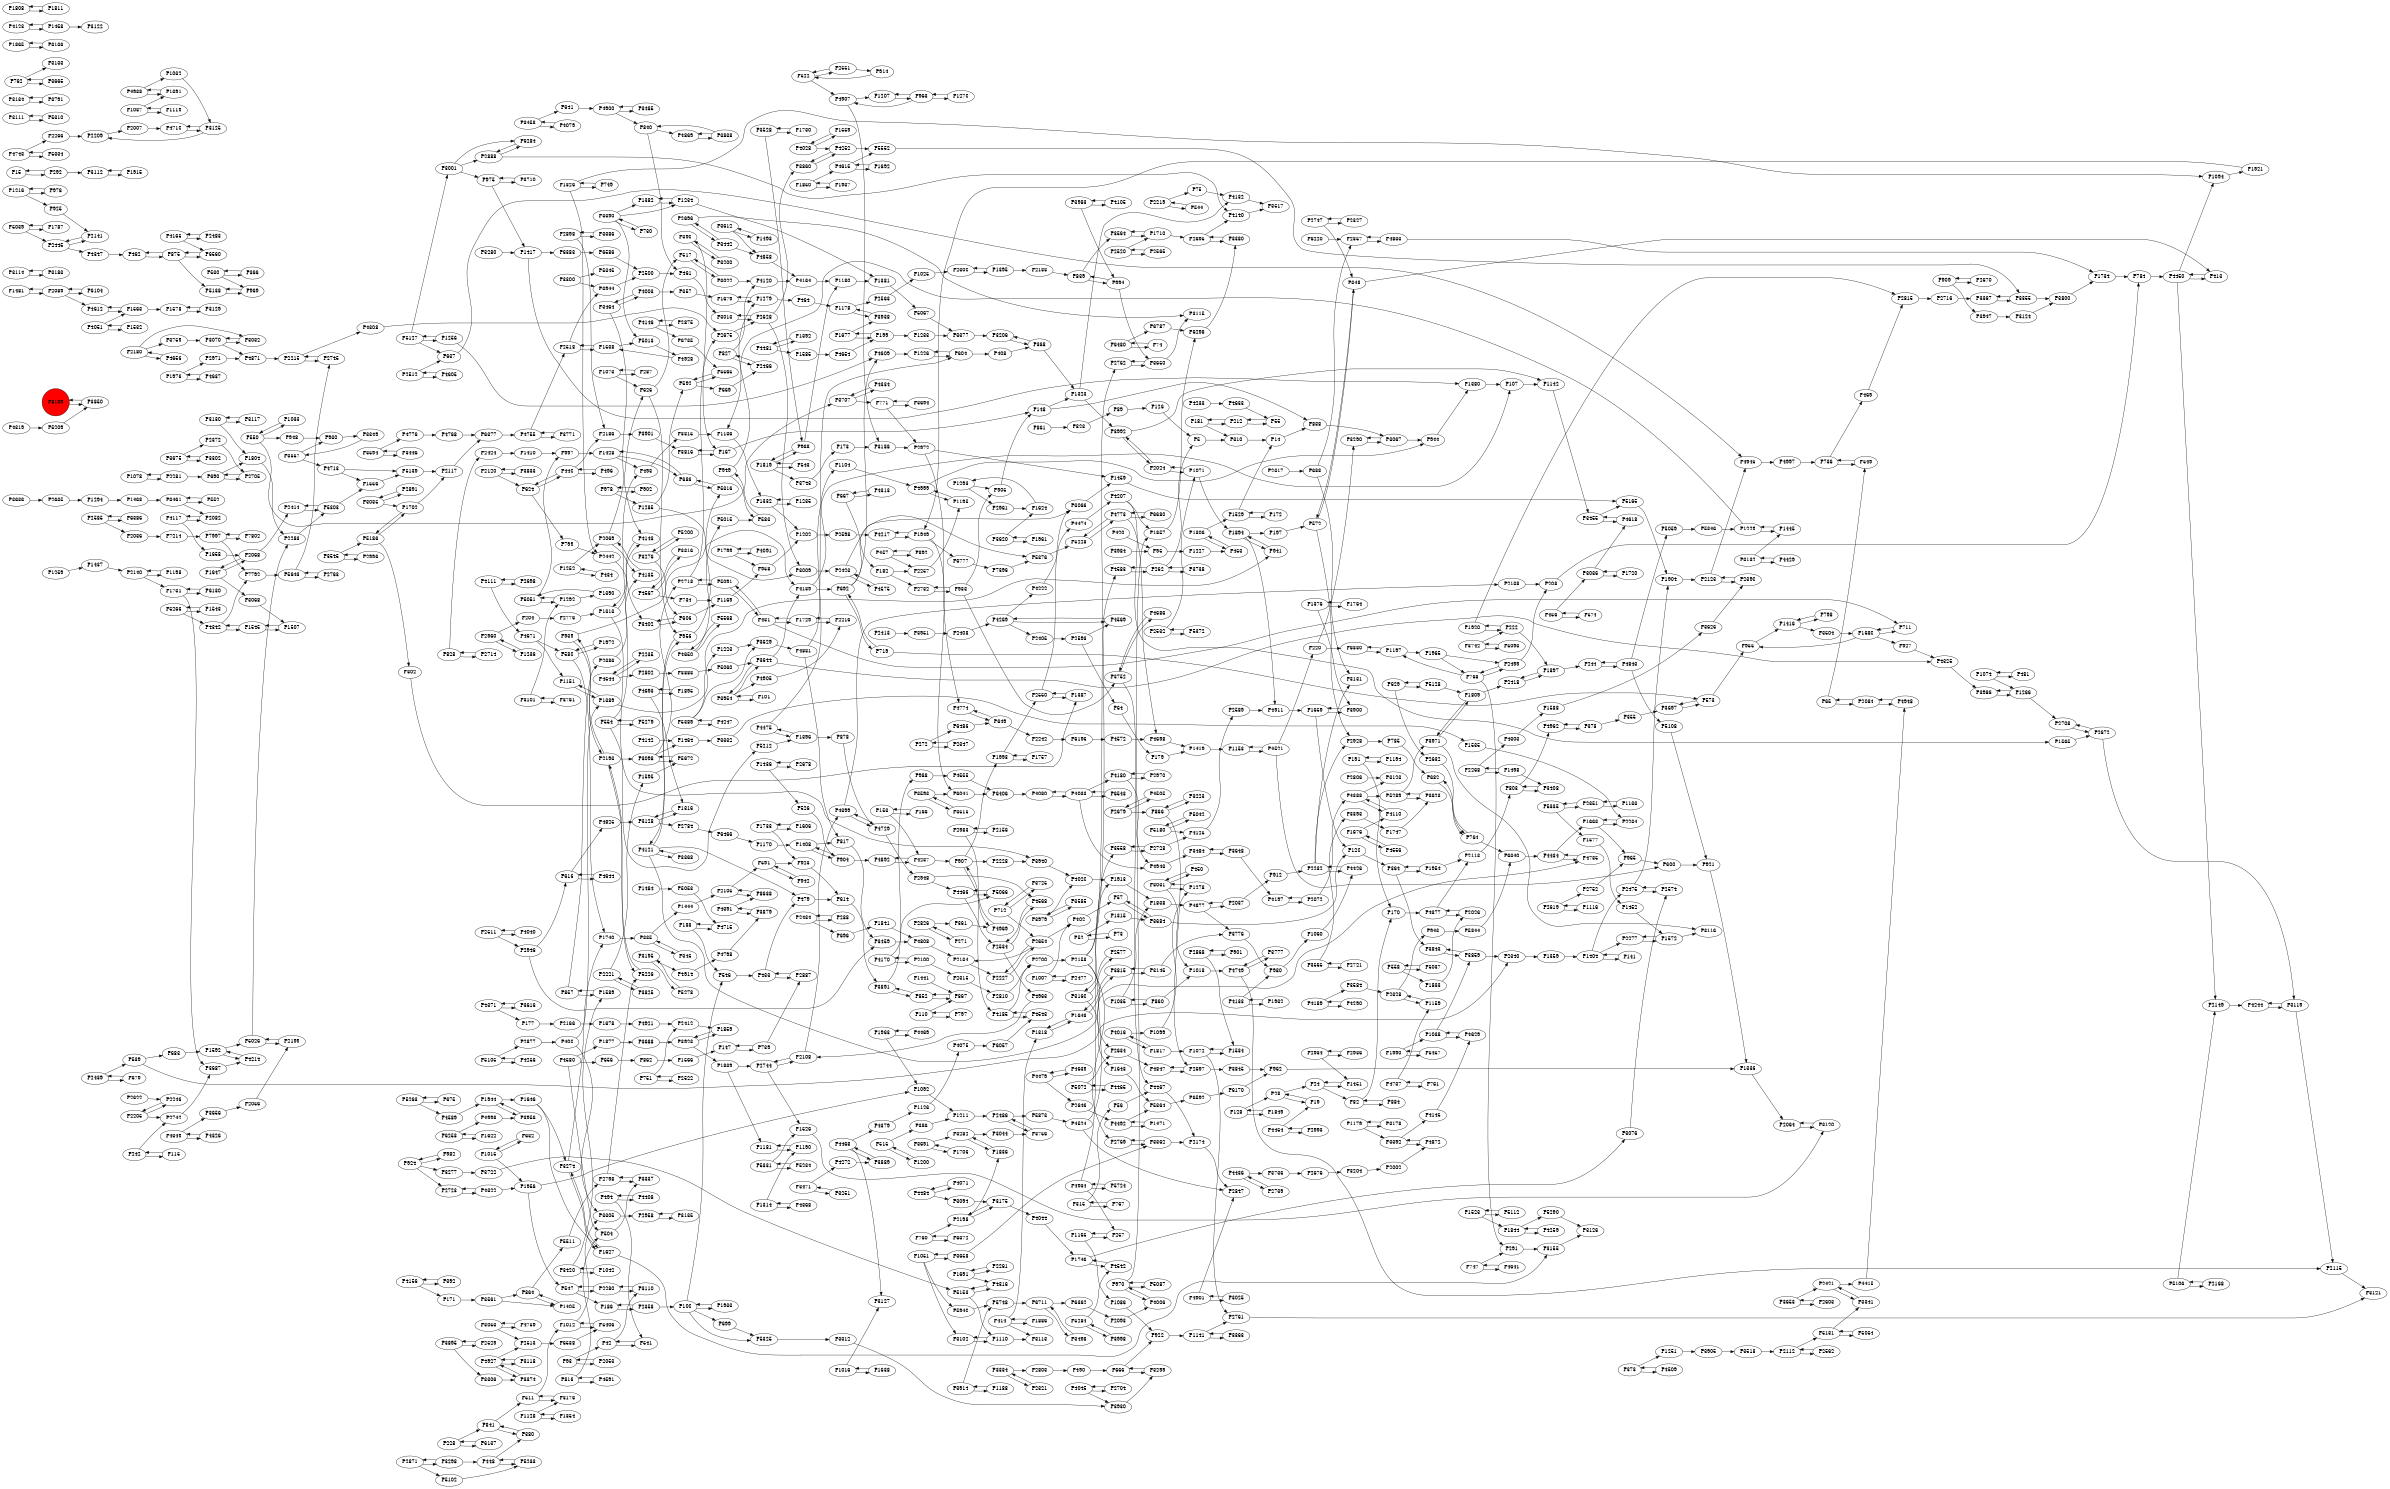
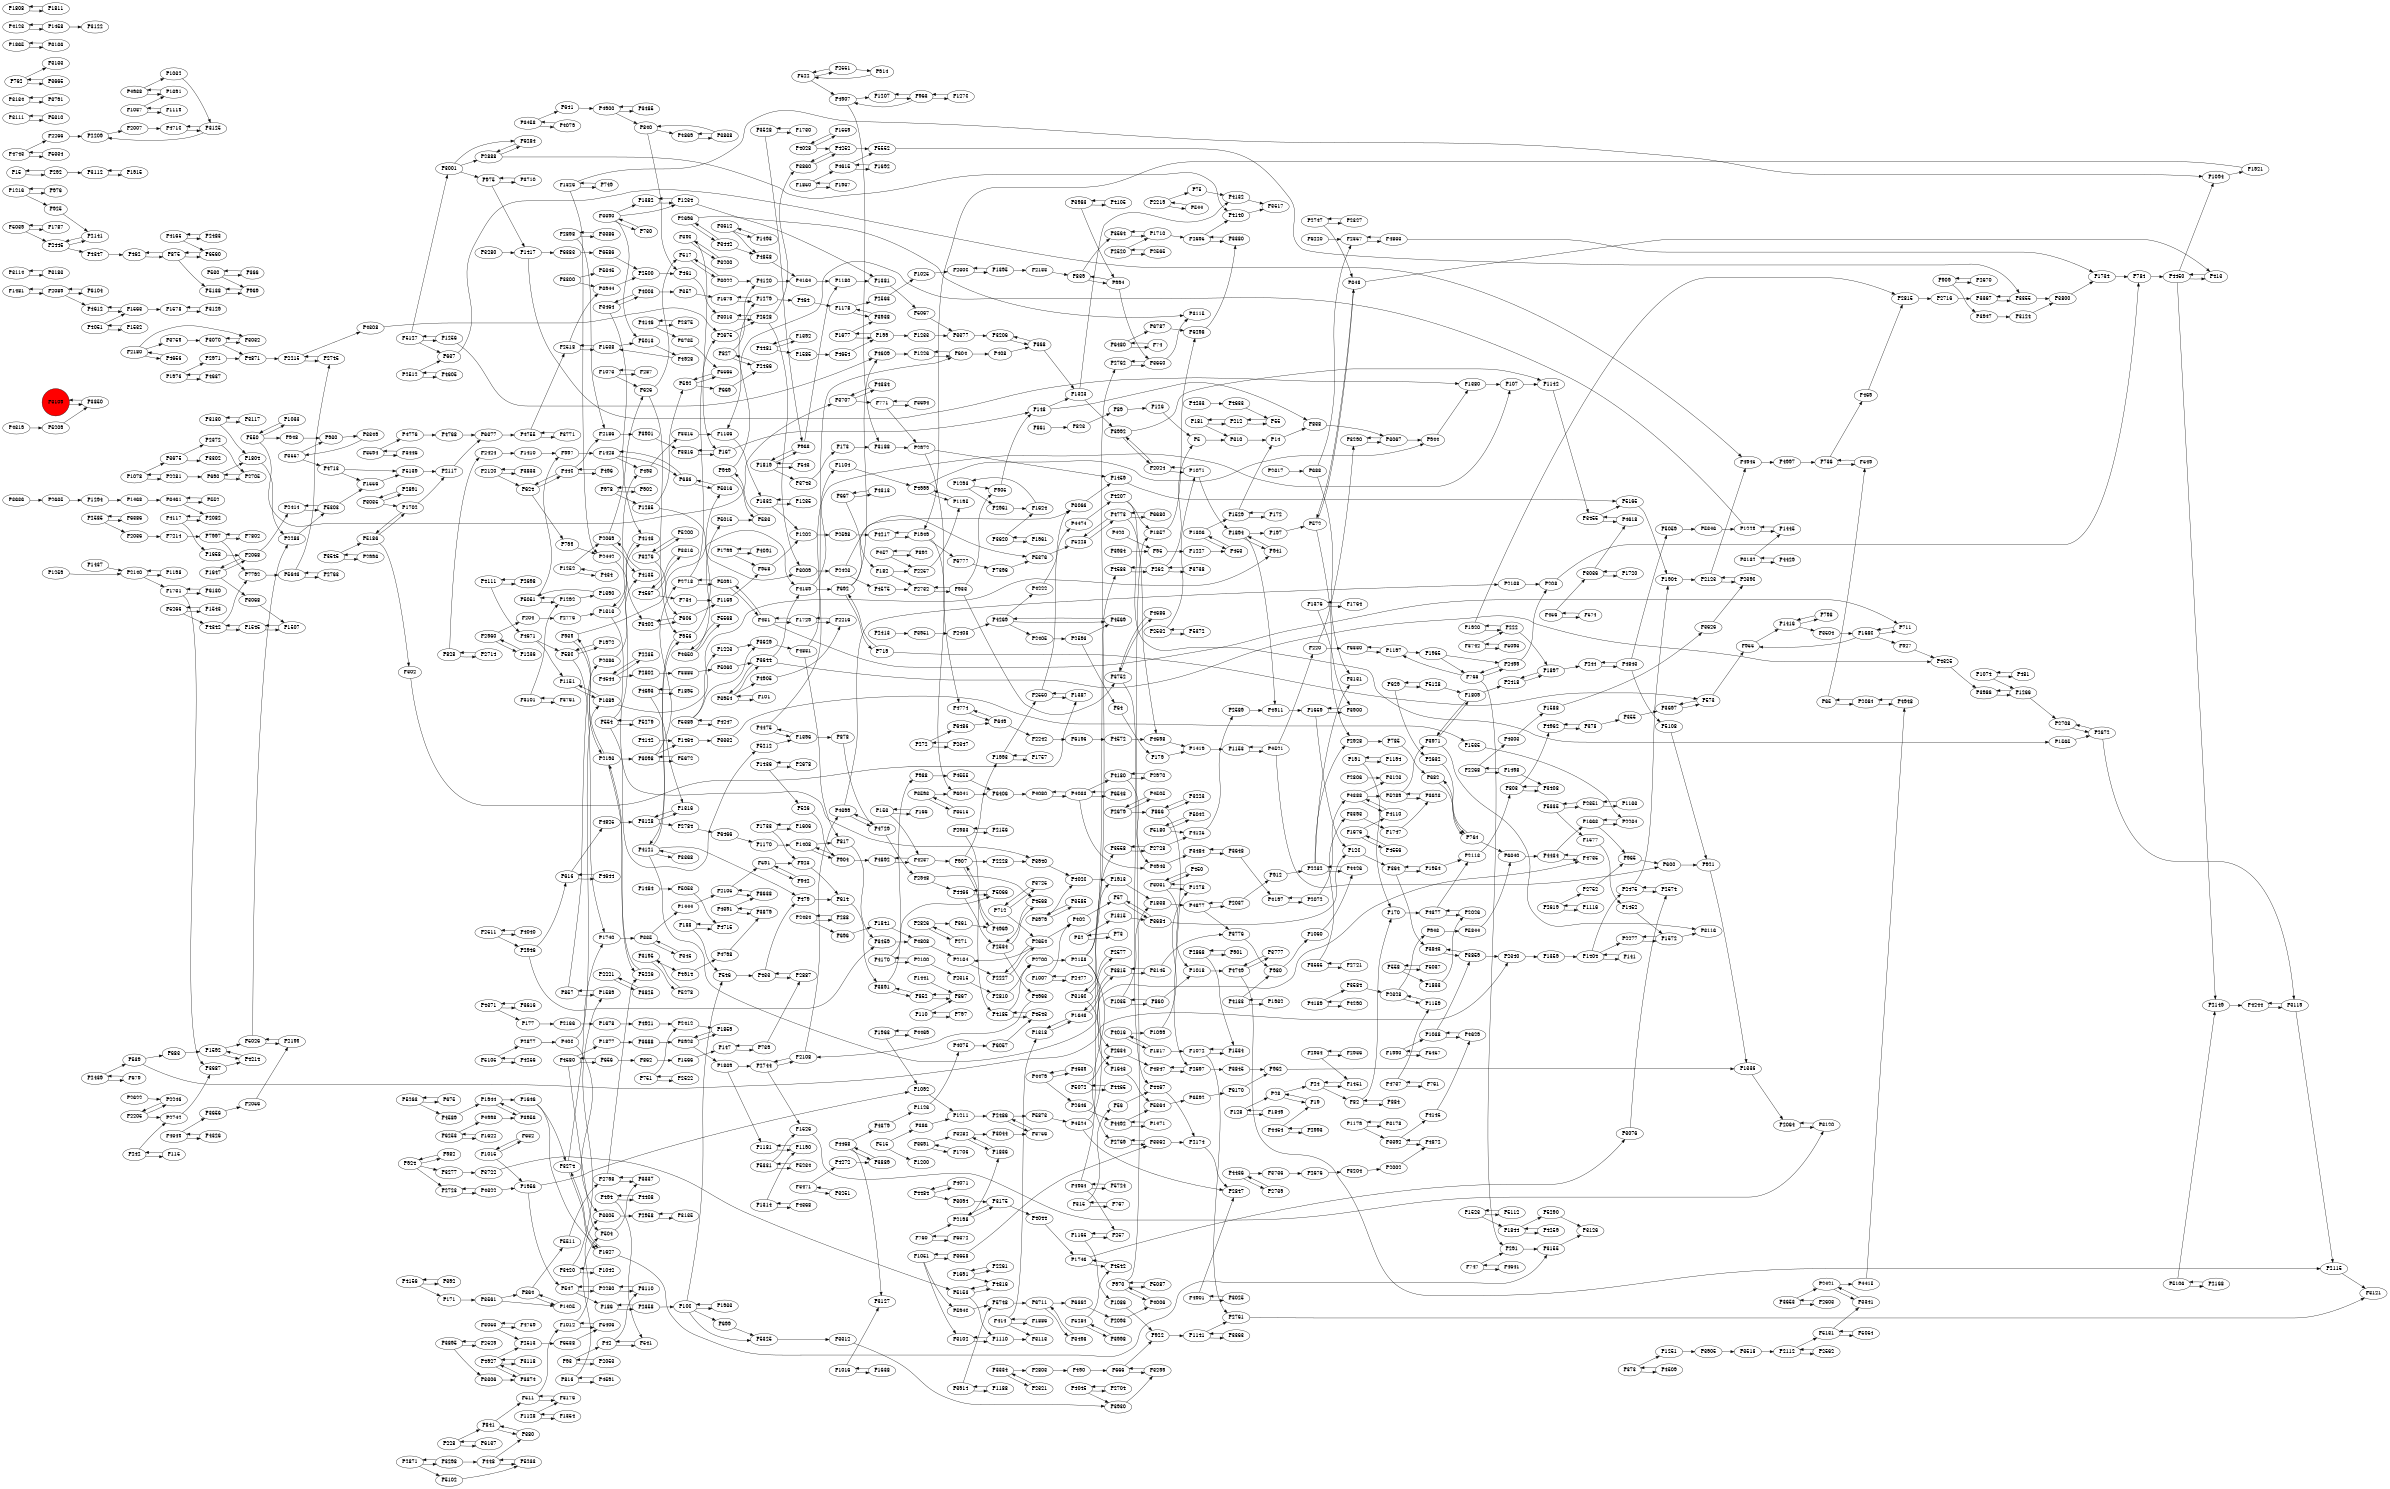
(195, 456) -> (152, 469)
(74, 570) -> (93, 575)
(866, 580) -> (900, 590)
(646, 777) -> none
none -> (590, 1058)
(905, 1153) -> none
